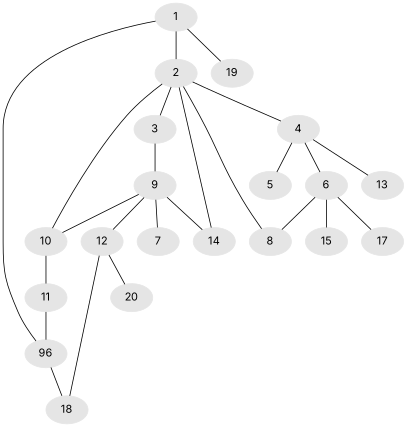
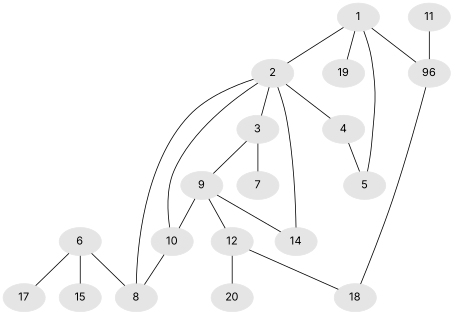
none -> (375, 101)
(312, 157) -> none
(383, 185) -> none
(157, 214) -> (258, 157)
(46, 270) -> (154, 270)
